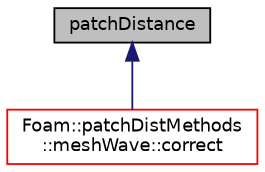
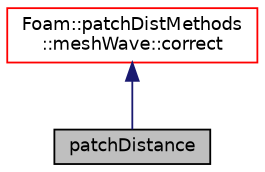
(132, 85) -> (132, 105)
